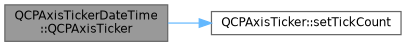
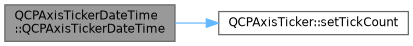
(86, 23) -> (90, 23)
